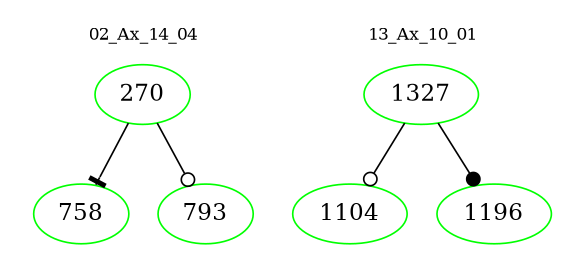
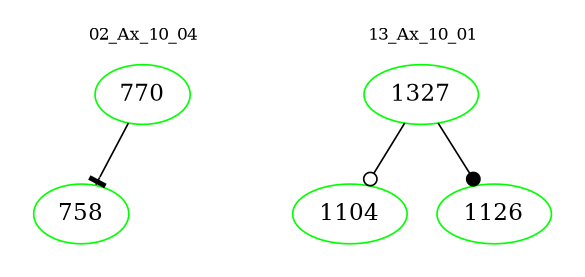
(143, 36) -> (143, 36)
(143, 95) -> (143, 95)
(206, 214) -> none
(494, 214) -> (494, 214)
